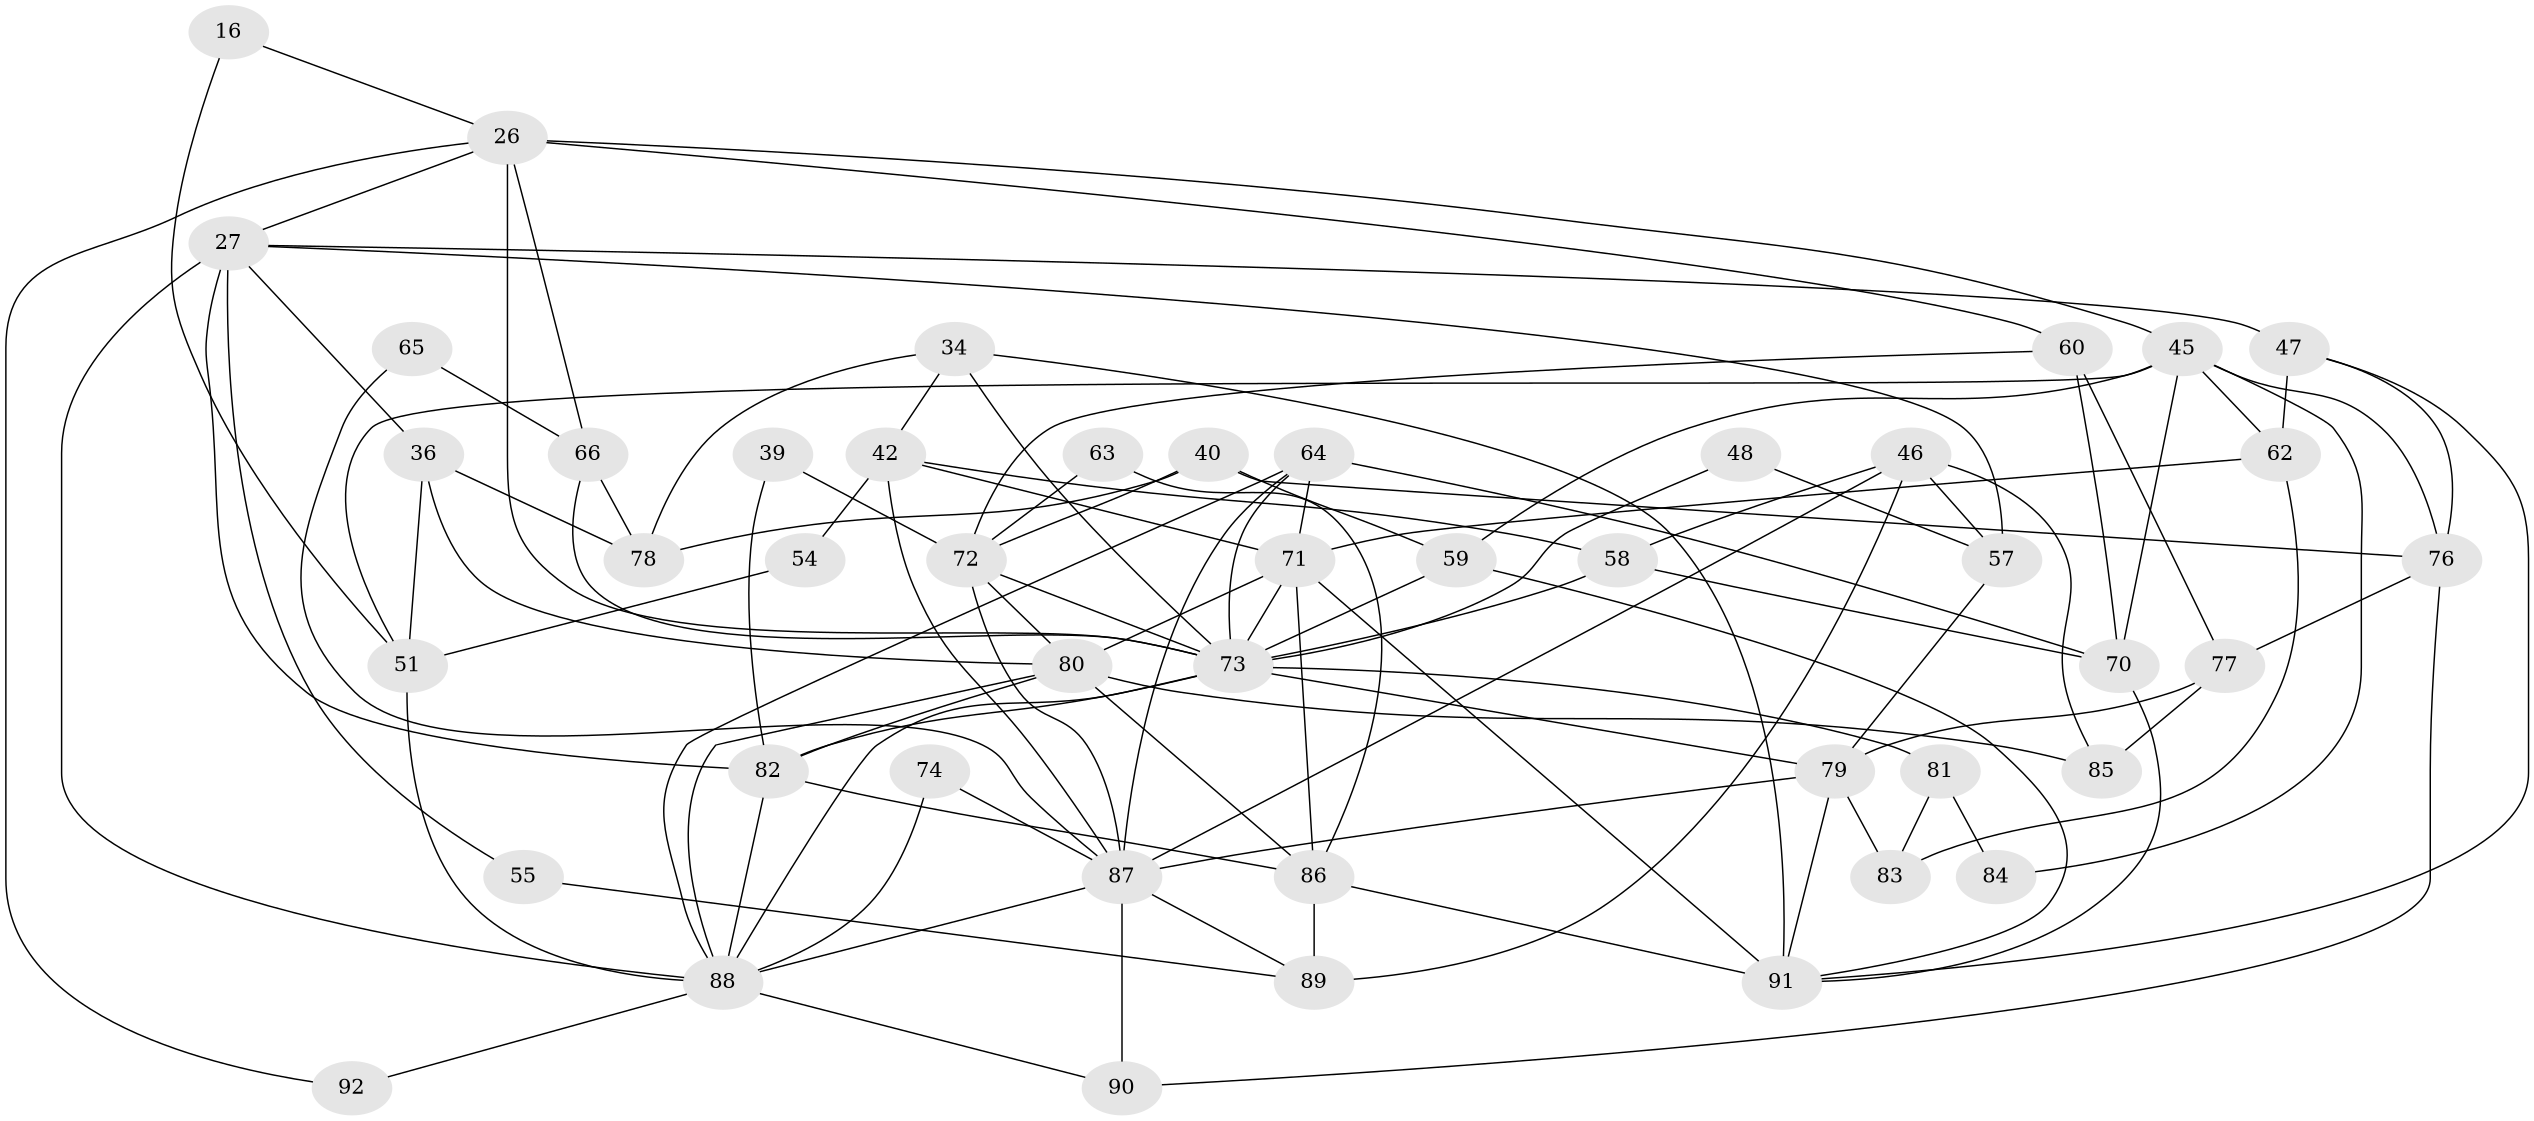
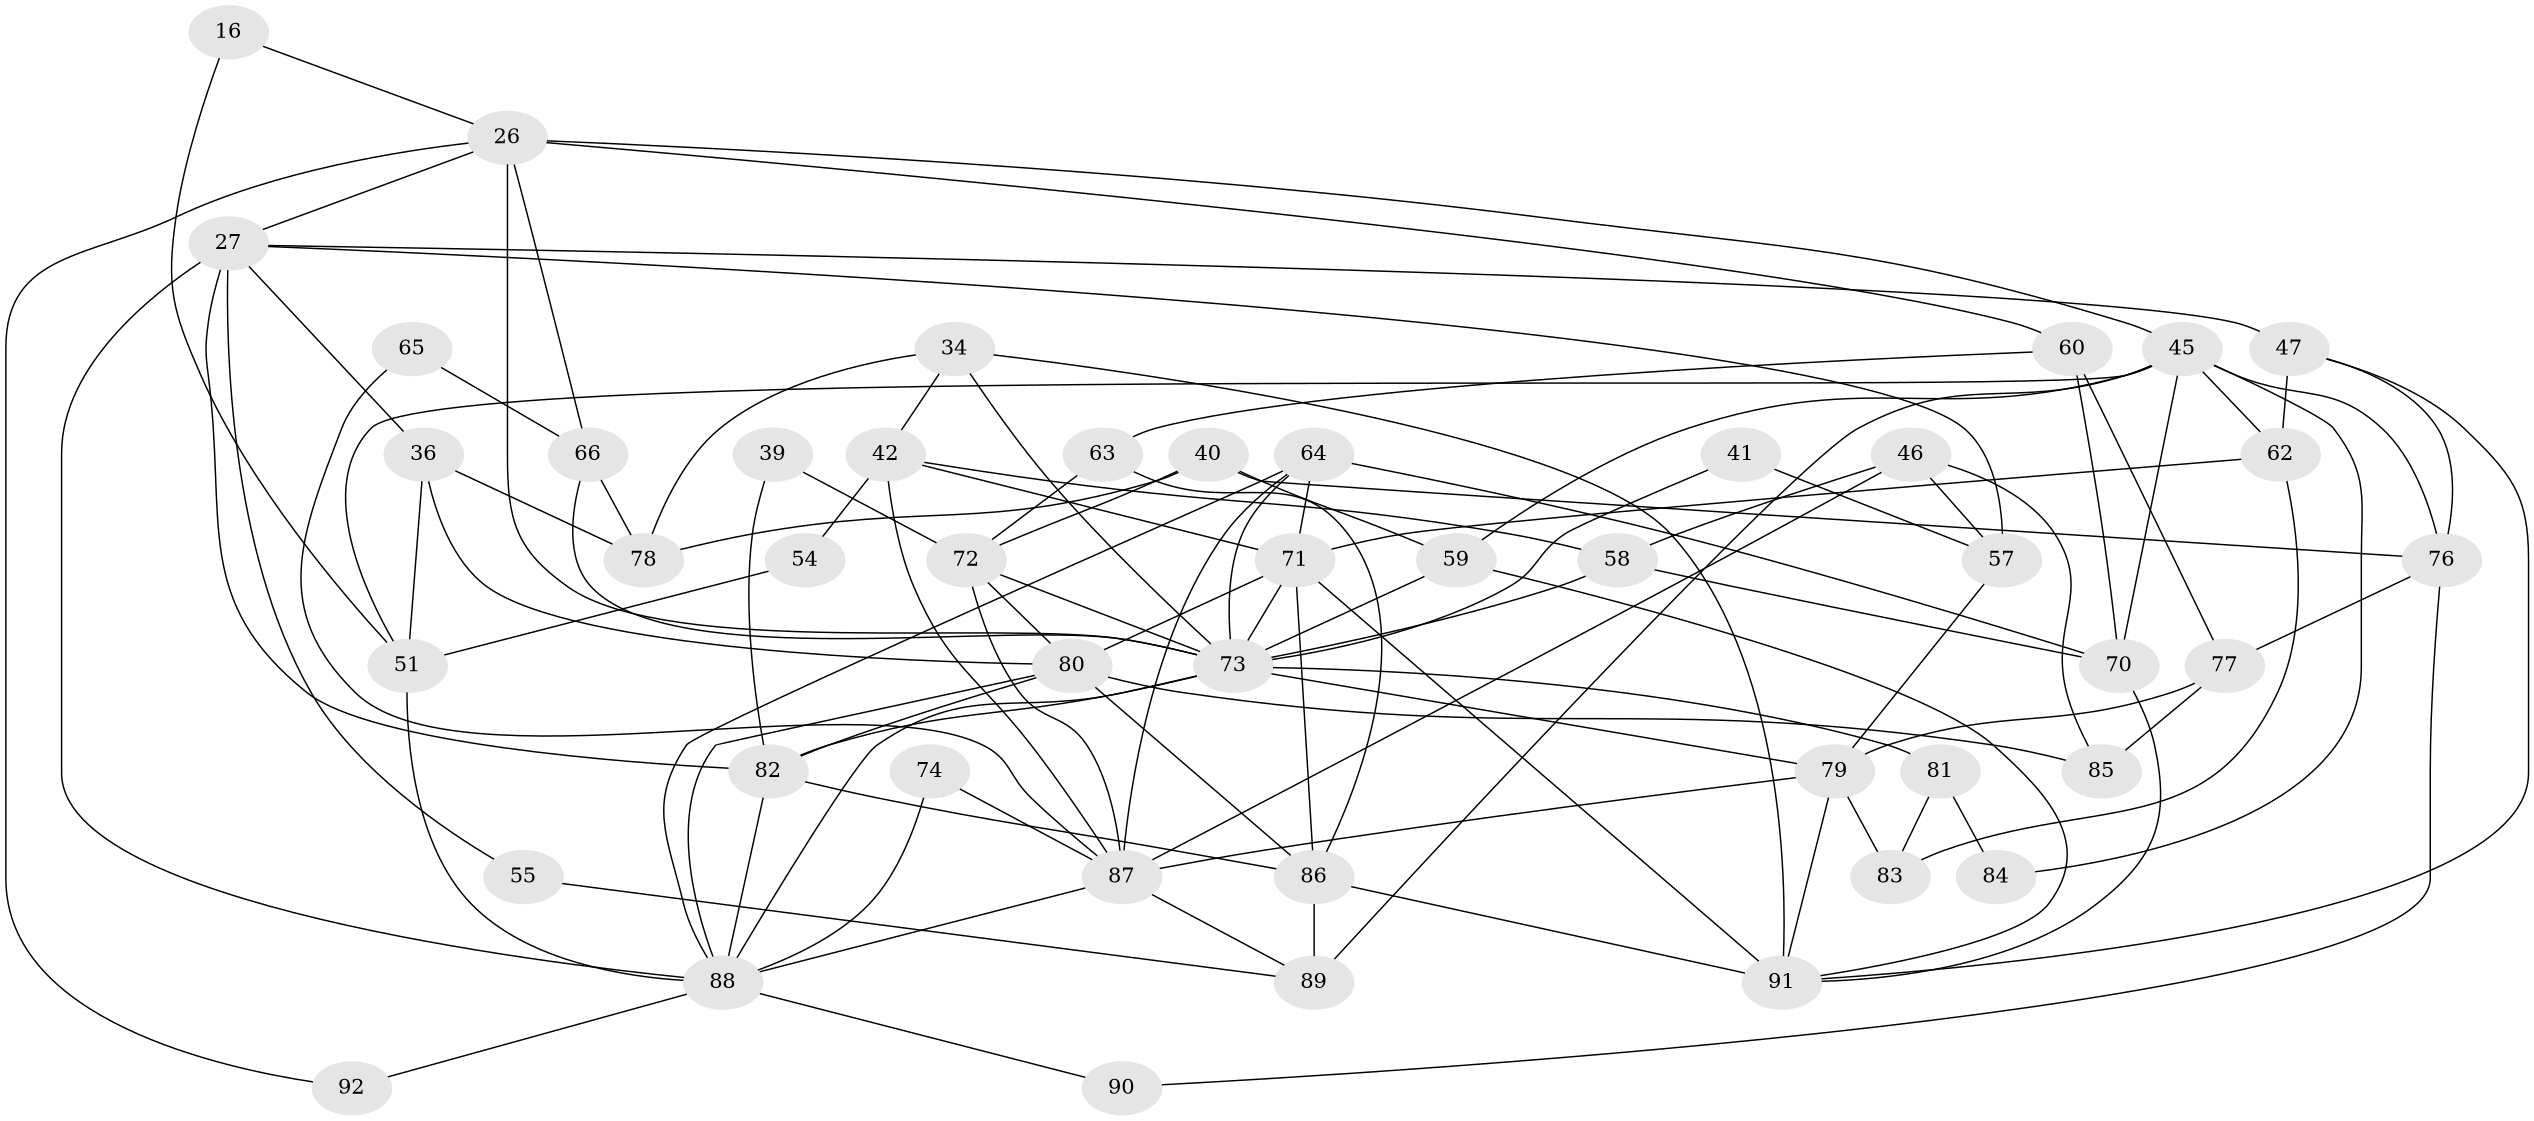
(1501, 373) -> (1626, 374)
(1741, 455) -> (1741, 455)
(1701, 818) -> (1677, 597)
(1122, 983) -> none
